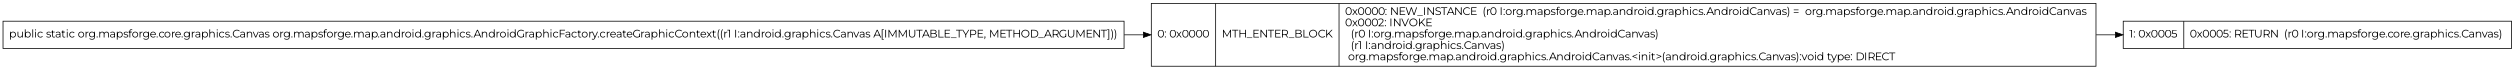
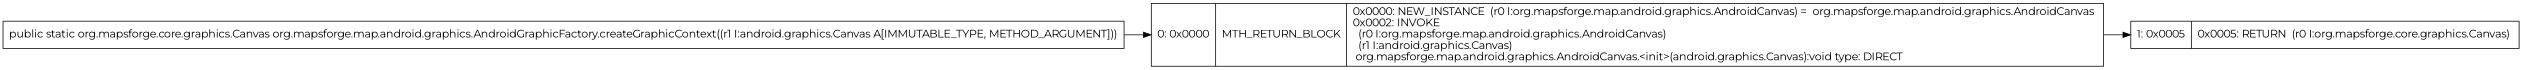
(1277, 34) -> (1281, 34)
